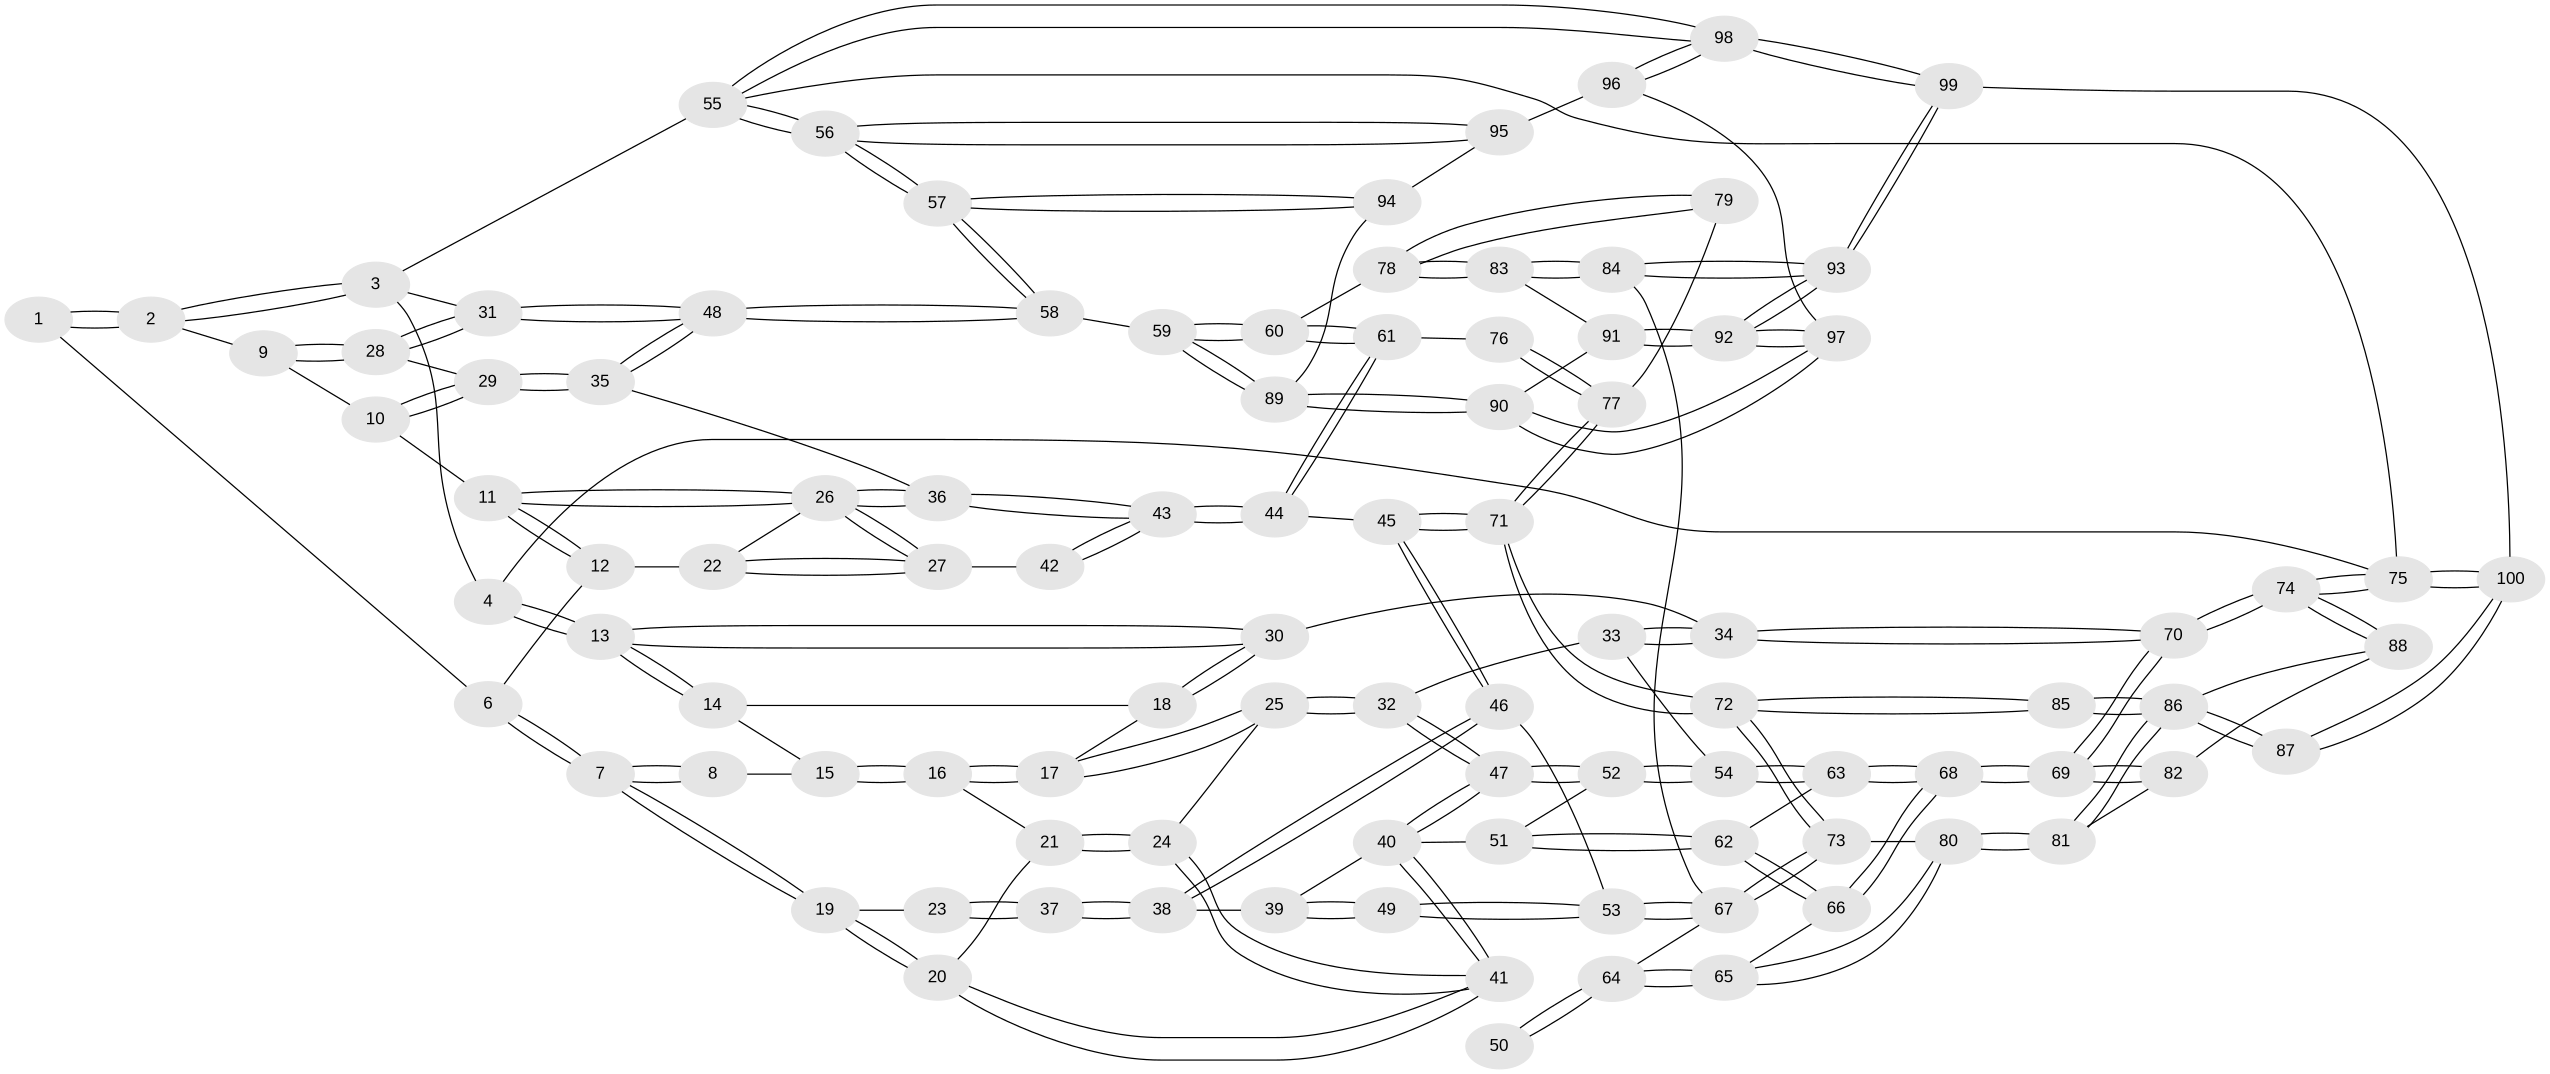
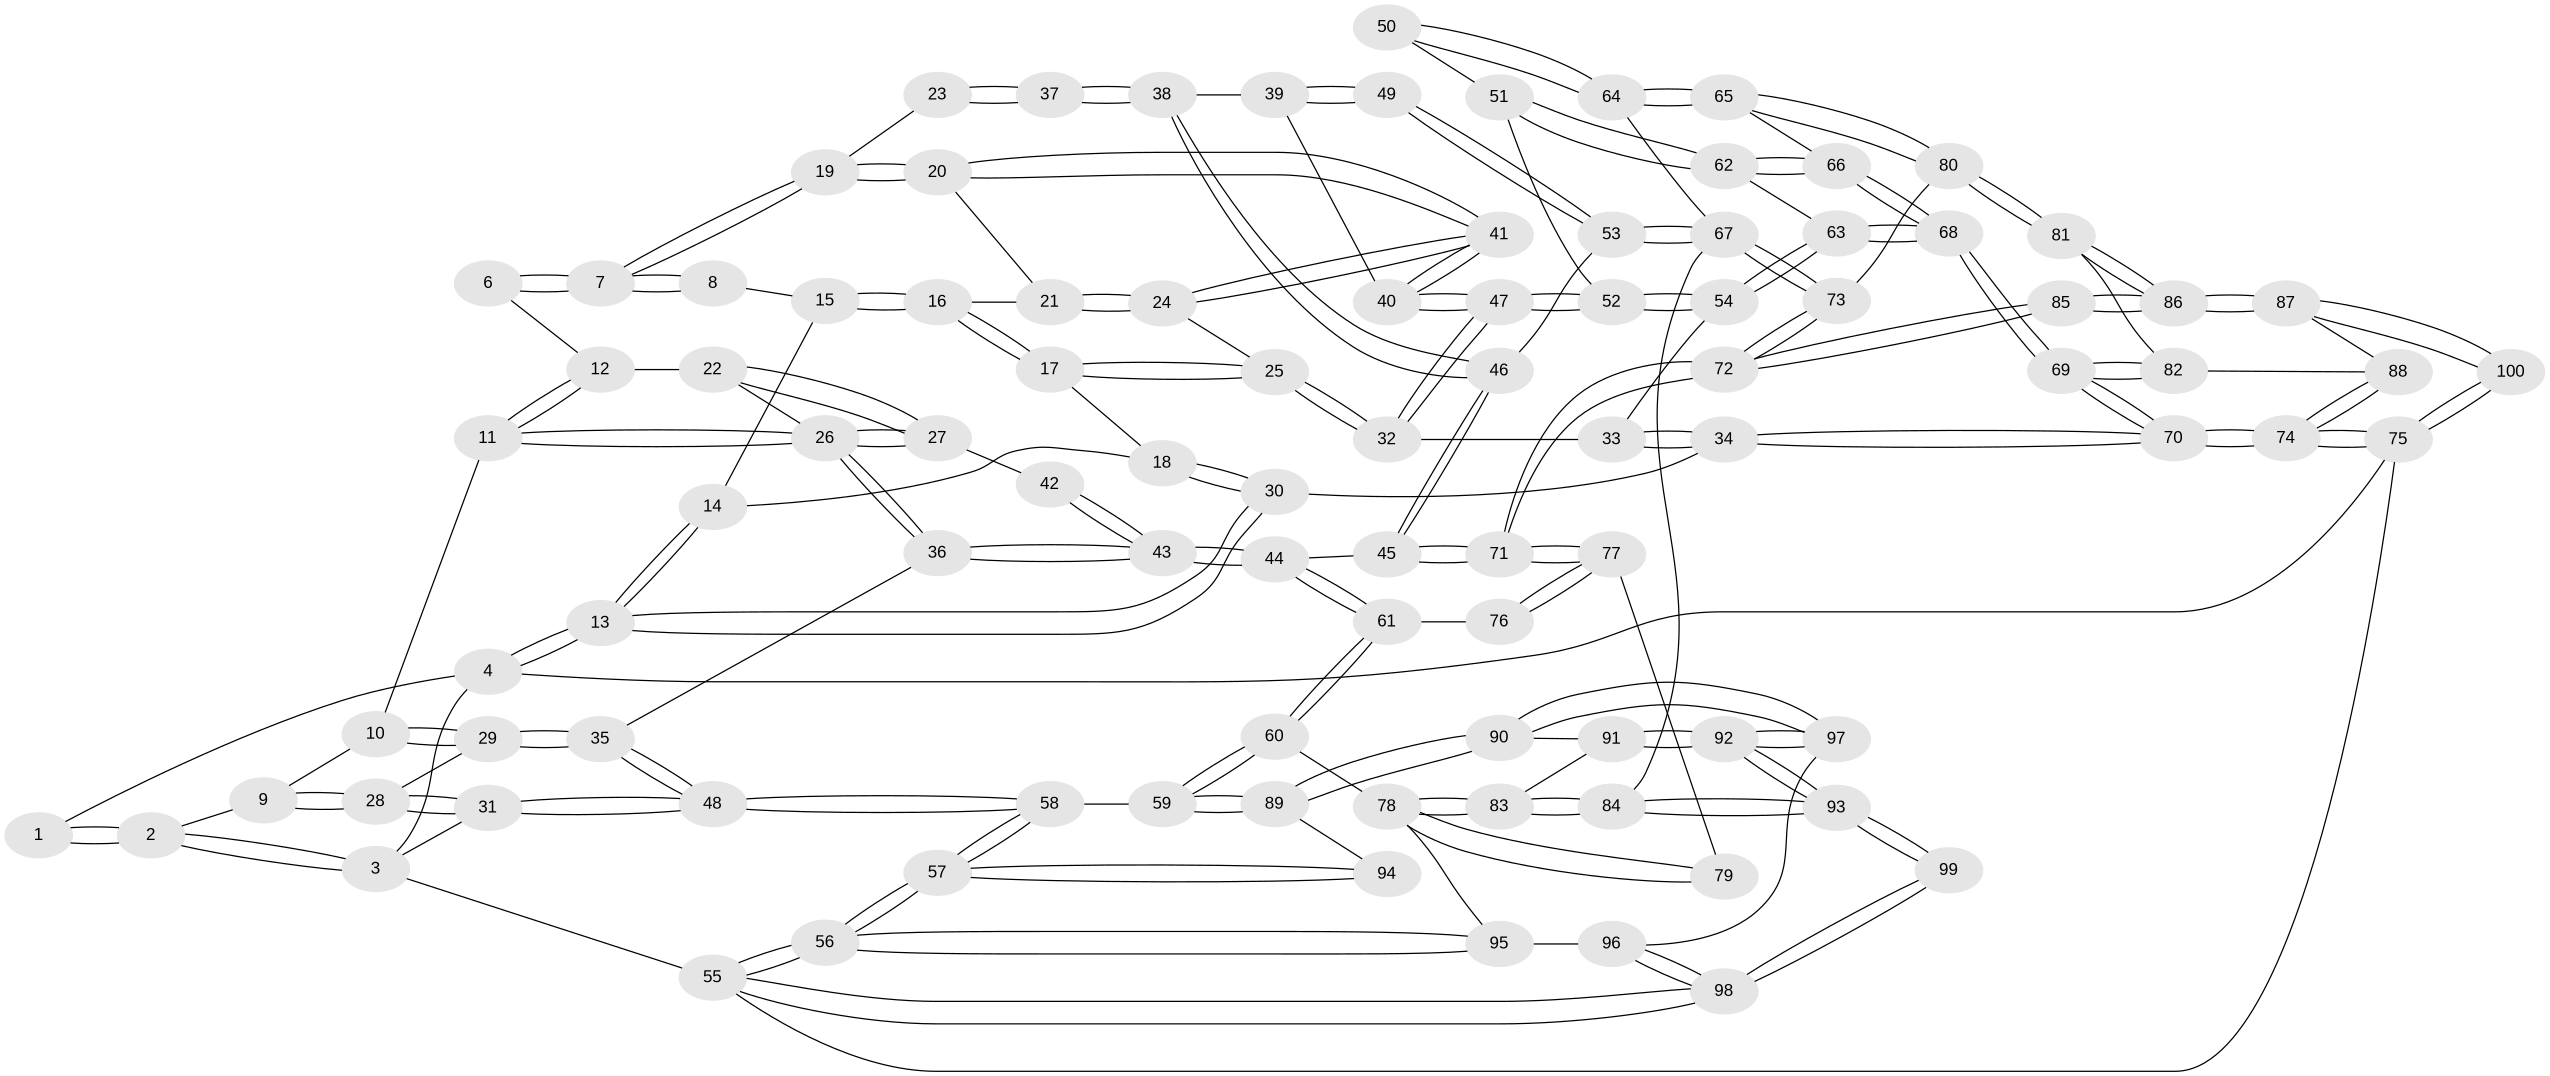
(2402, 145) -> none
(1443, 167) -> (1445, 874)
(263, 512) -> (254, 733)
(2283, 669) -> (2343, 338)
(1444, 842) -> (1443, 62)
